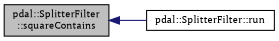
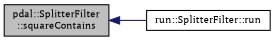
(210, 20) -> (208, 20)
